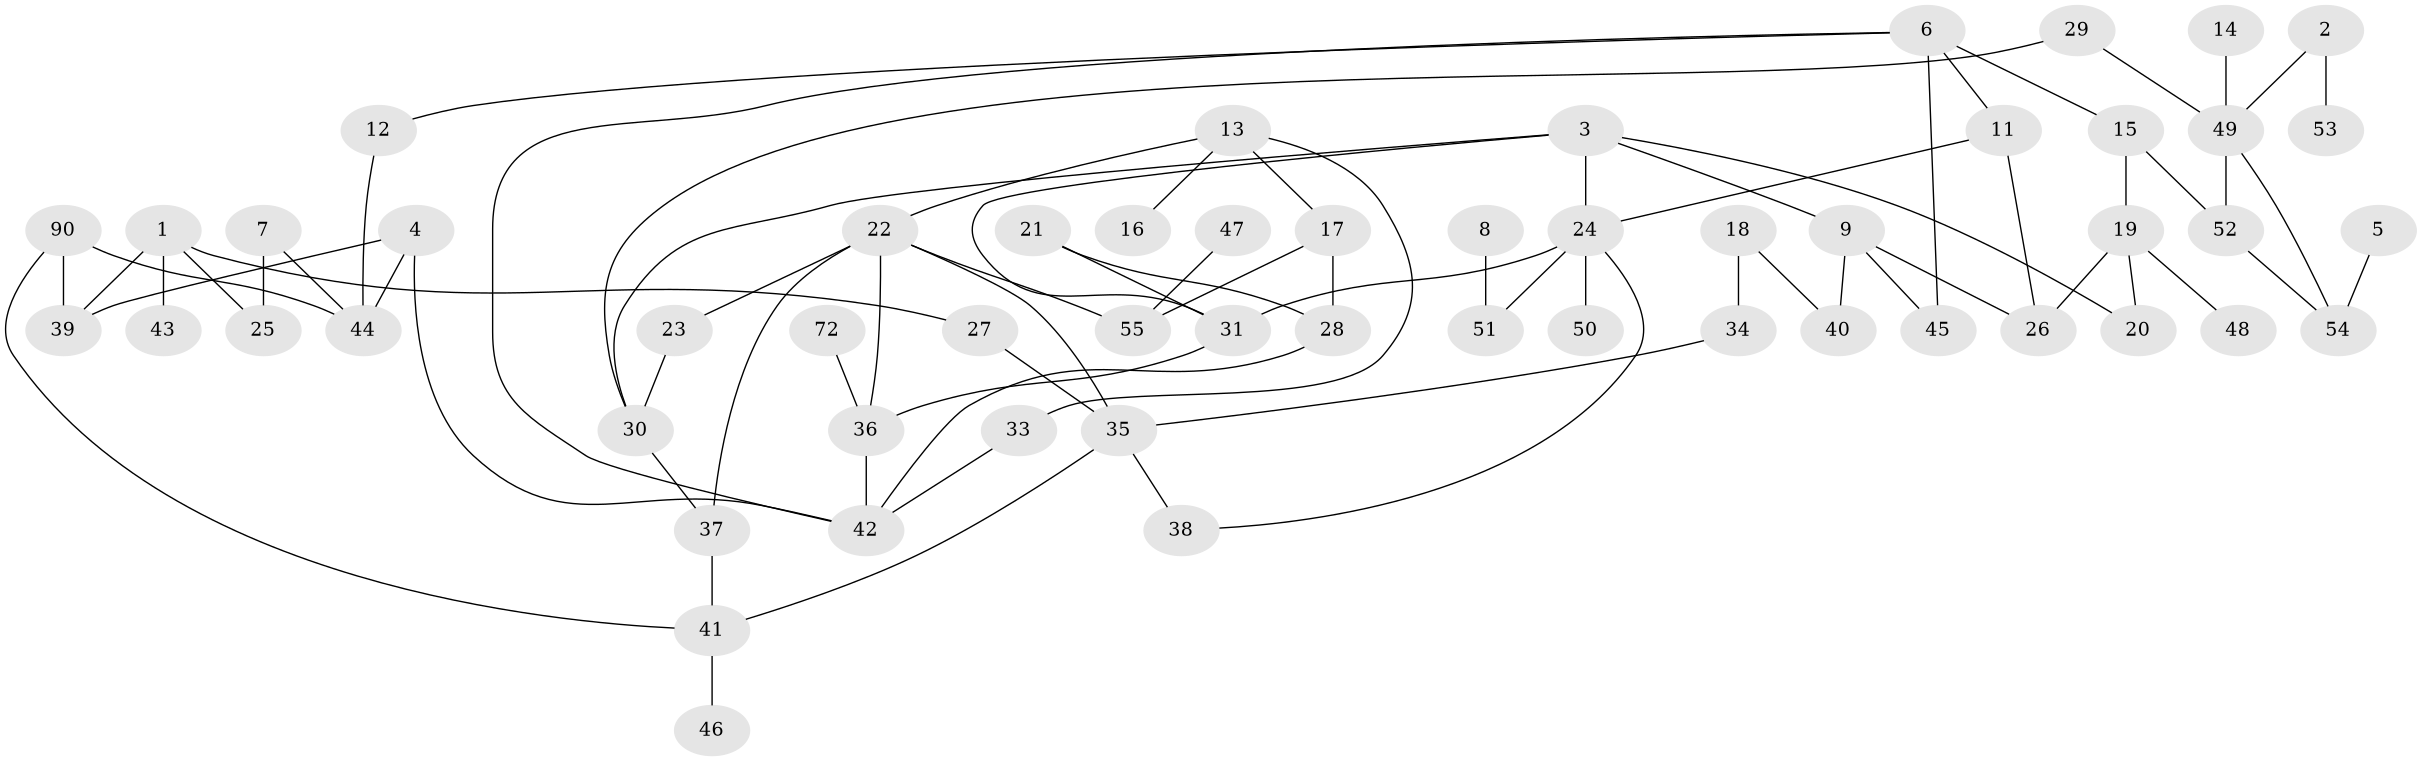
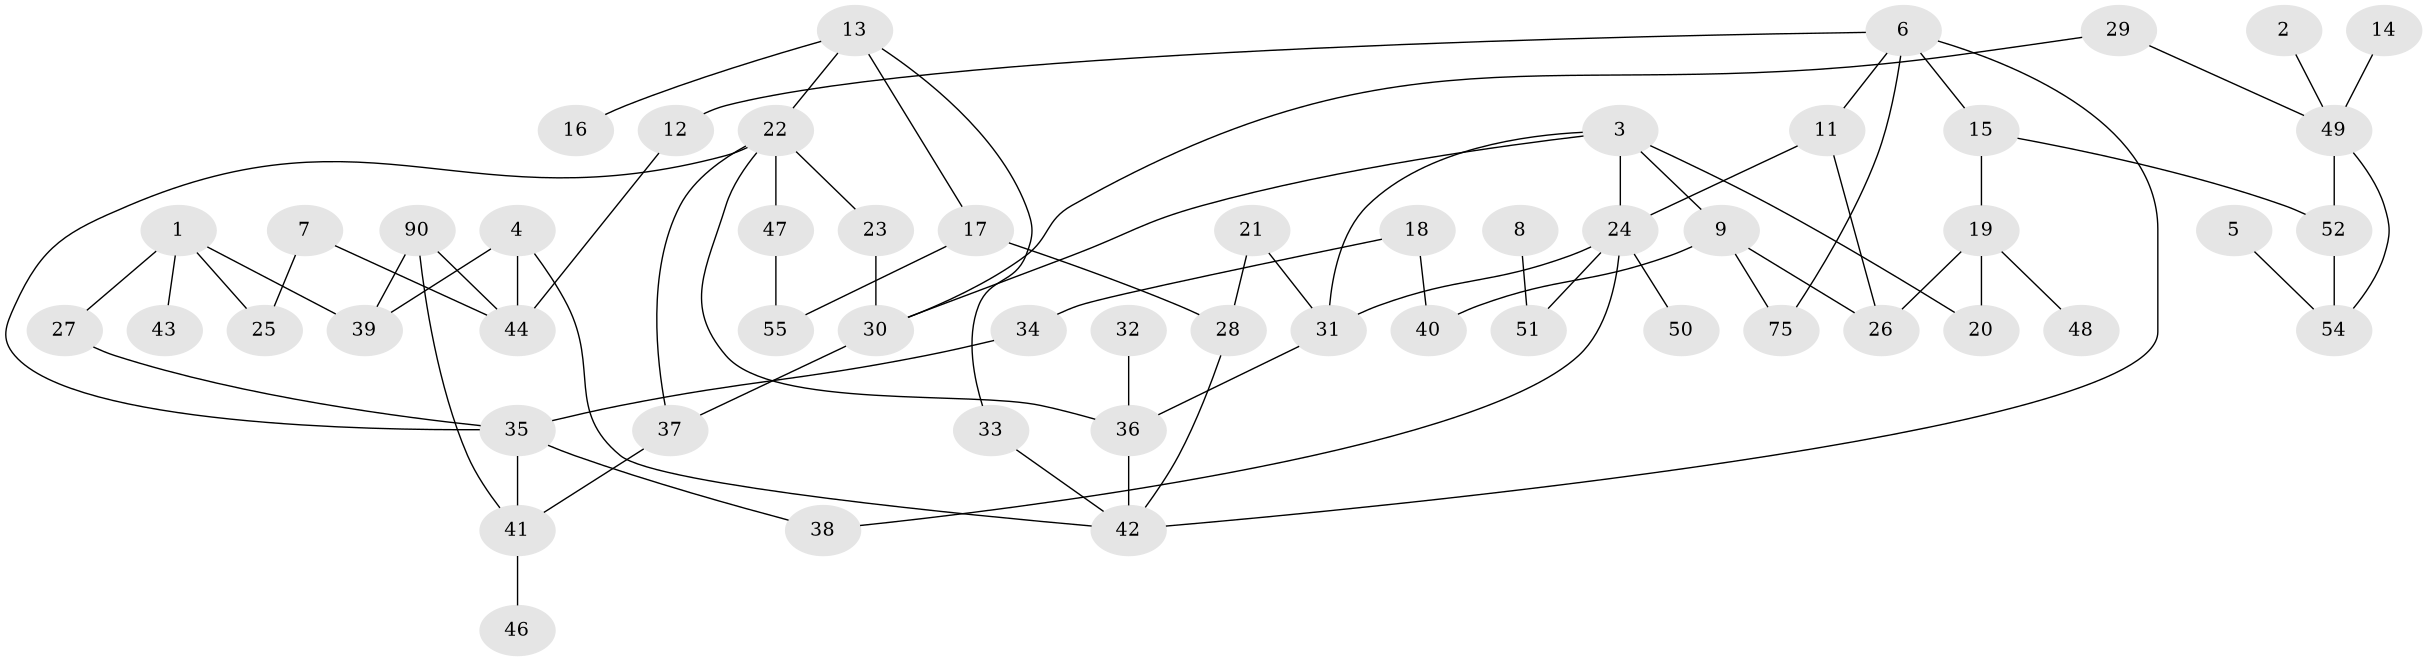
(2326, 131) -> none
(1007, 281) -> (776, 181)
(827, 331) -> (1129, 331)
(1938, 331) -> (1781, 331)
